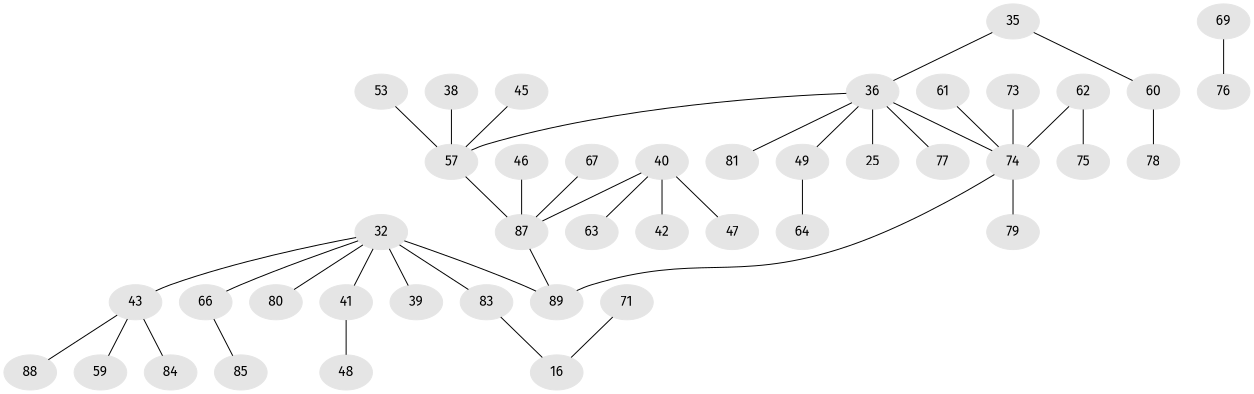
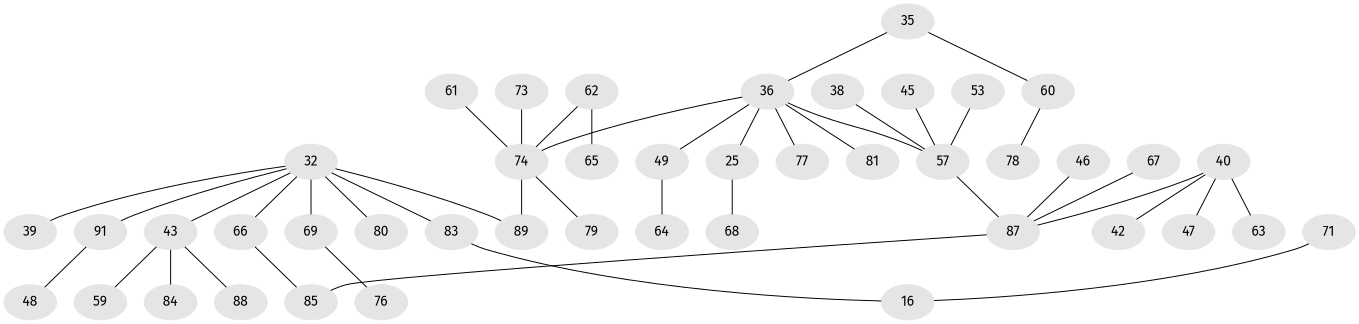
(1083, 162) -> (592, 162)
none -> (311, 197)
none -> (732, 232)
(539, 267) -> (658, 258)
(346, 302) -> (100, 232)
